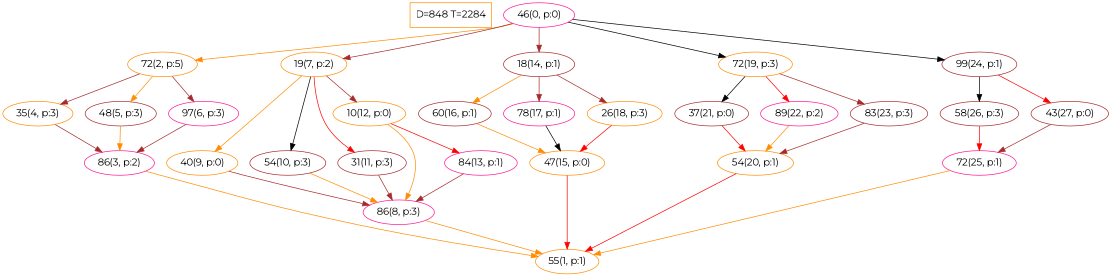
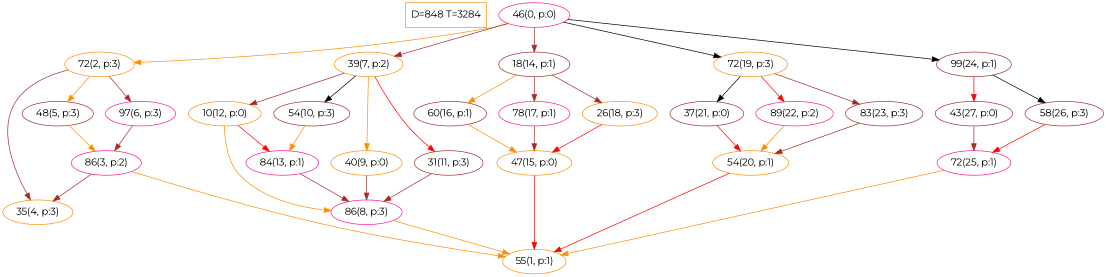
(451, 15) -> (446, 15)
(163, 64) -> (100, 64)
(314, 64) -> (369, 64)
(551, 135) -> (534, 135)
(76, 137) -> (75, 186)
(340, 186) -> (299, 135)
